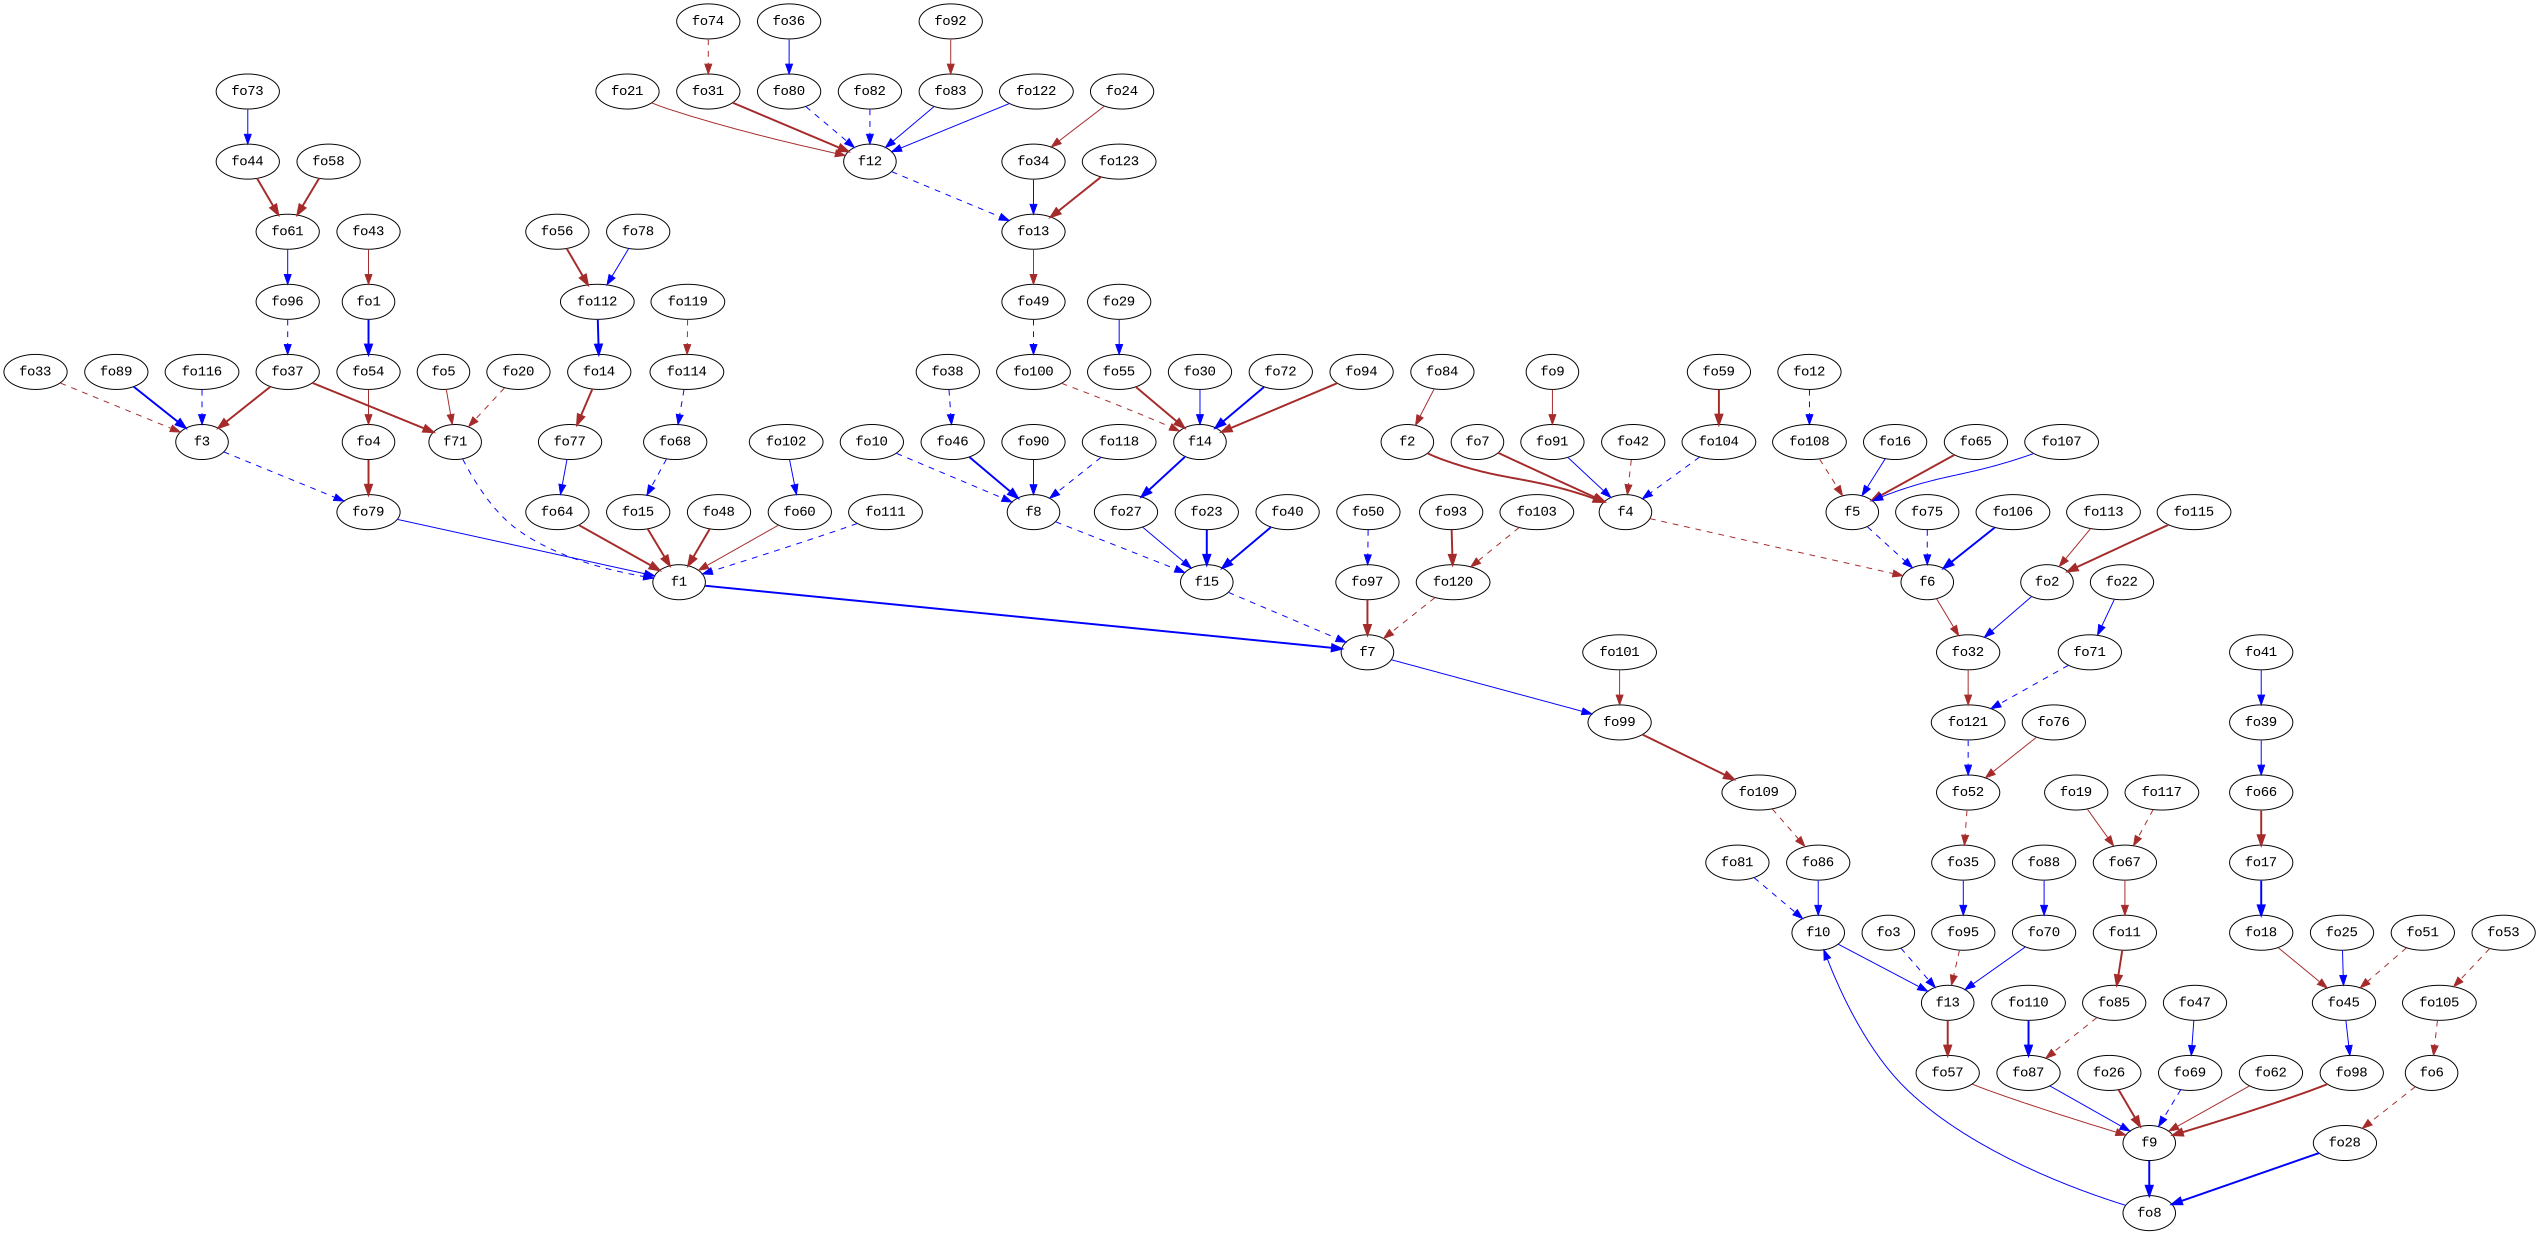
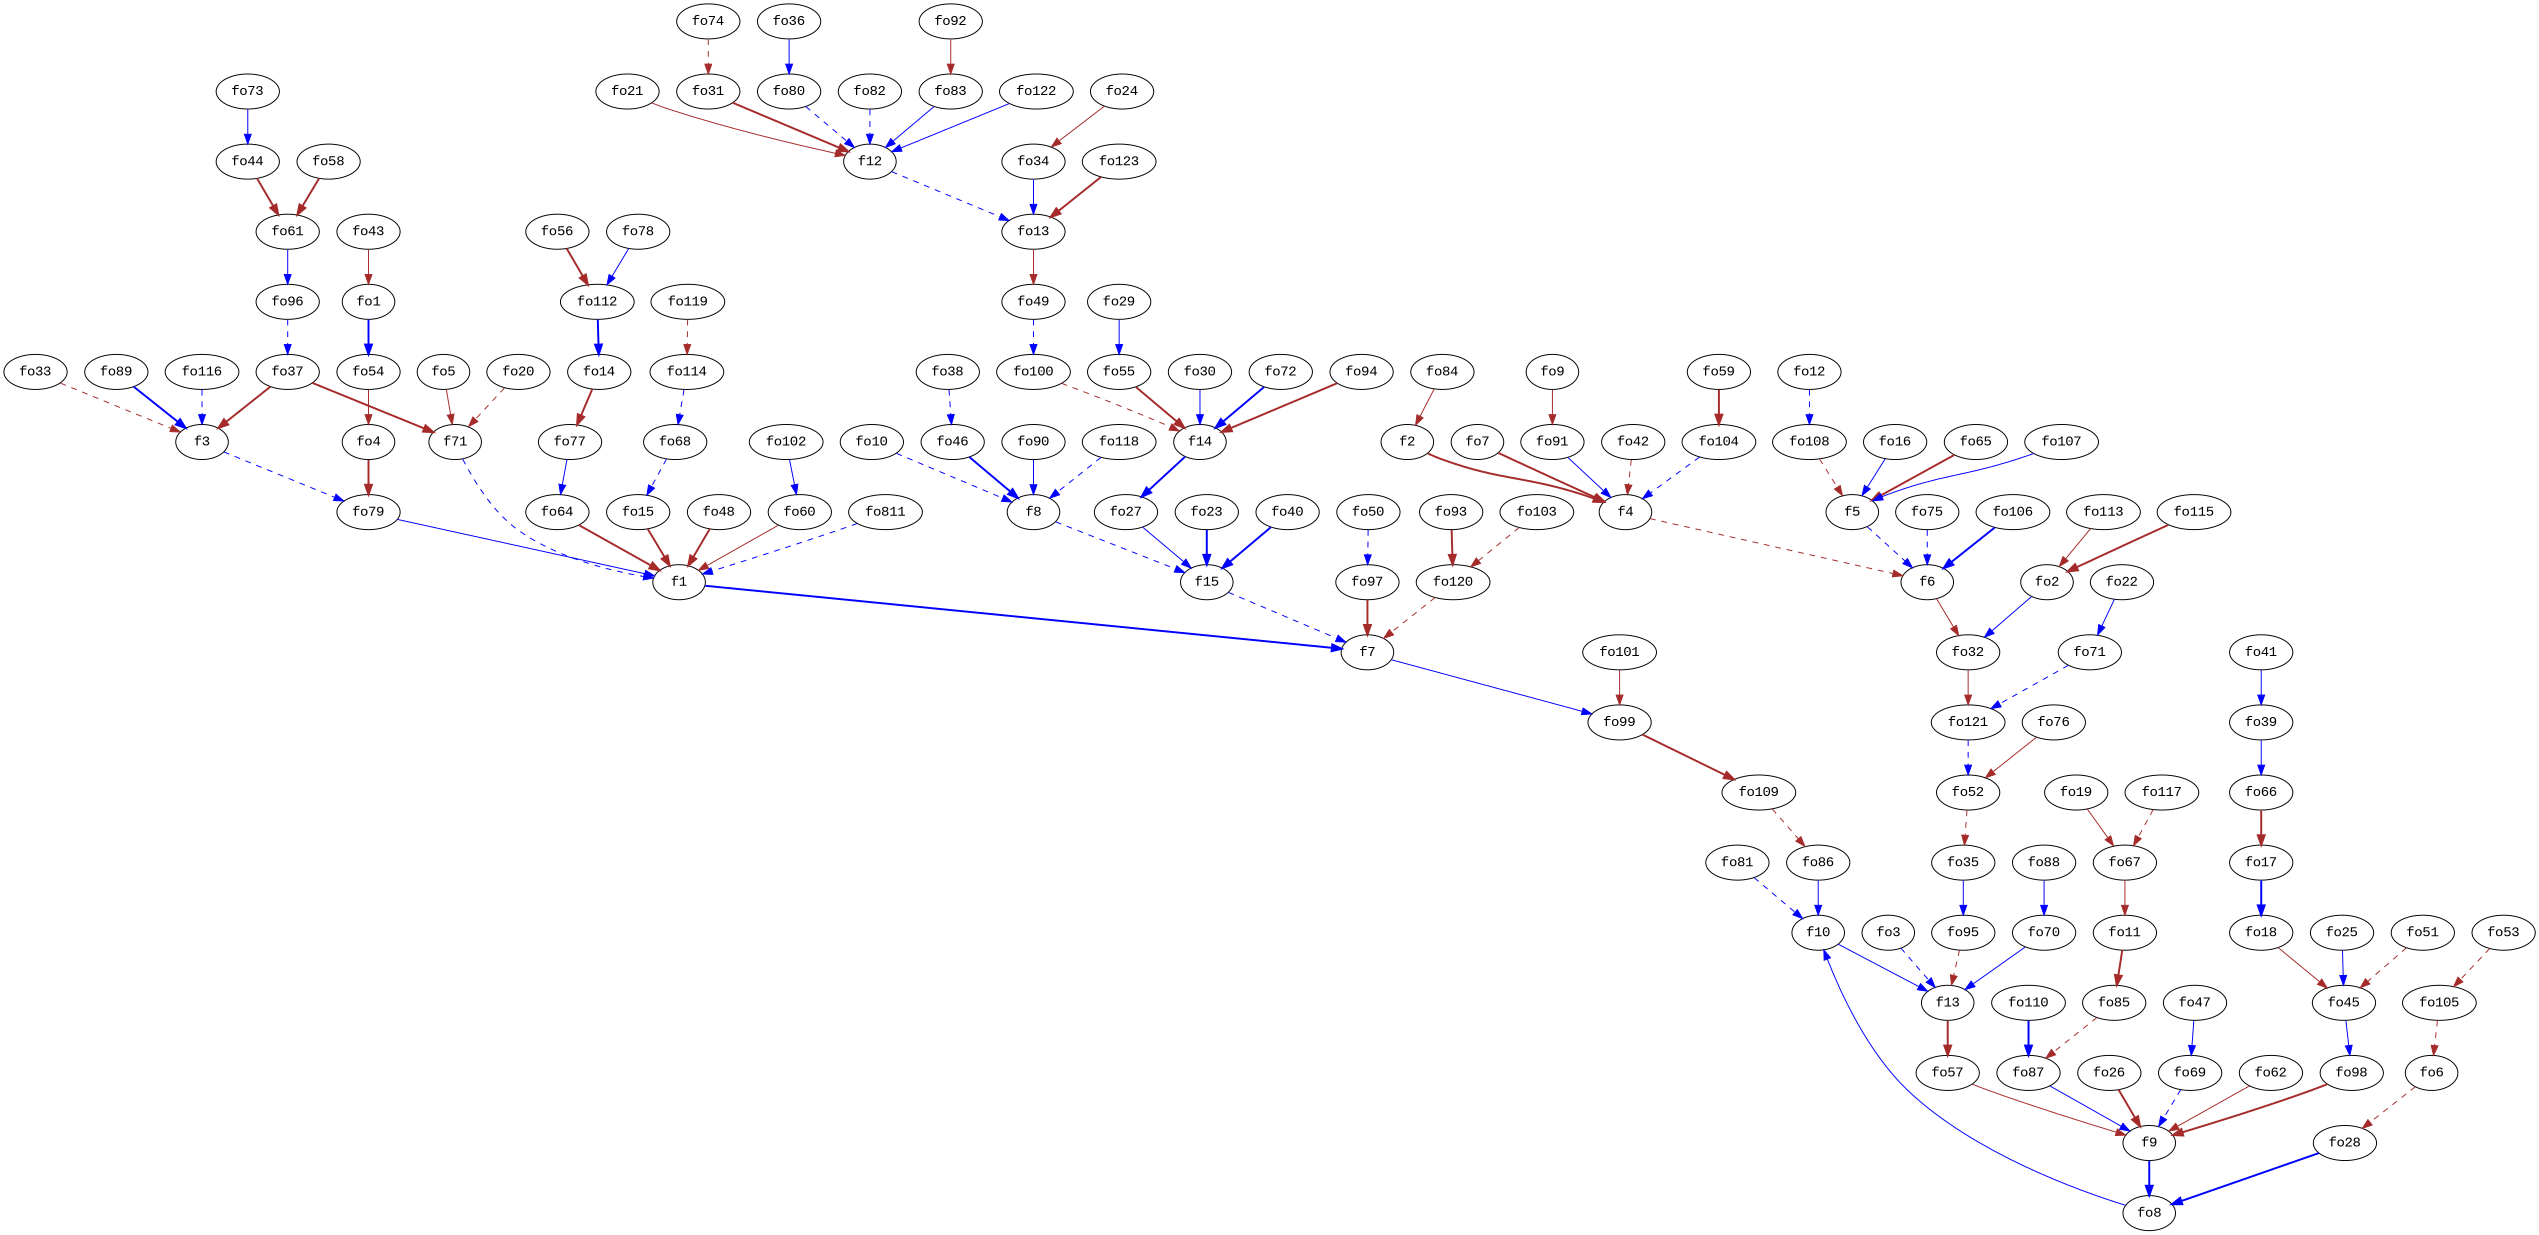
(885, 512) -> (885, 512)
